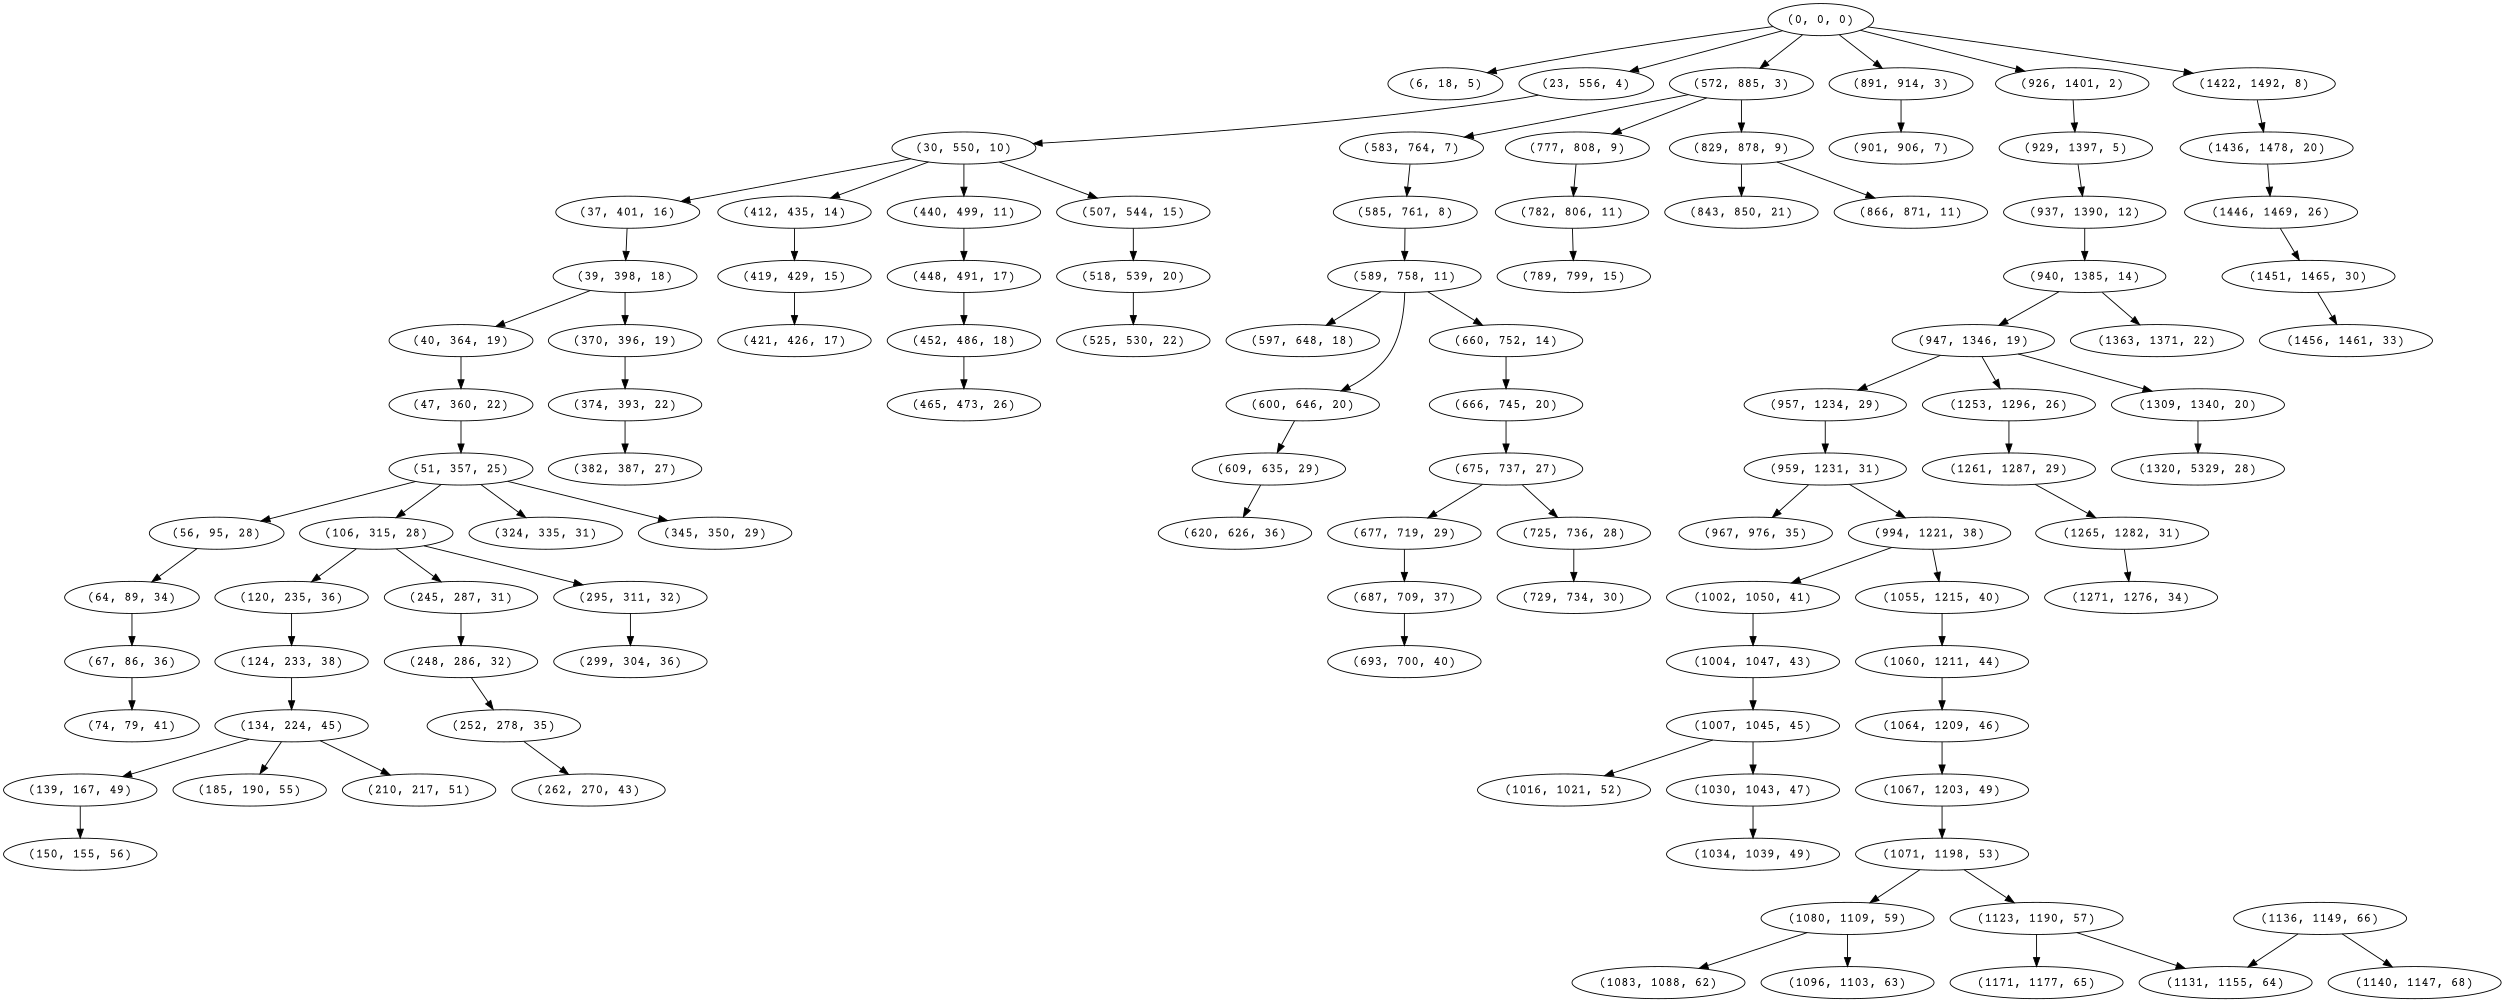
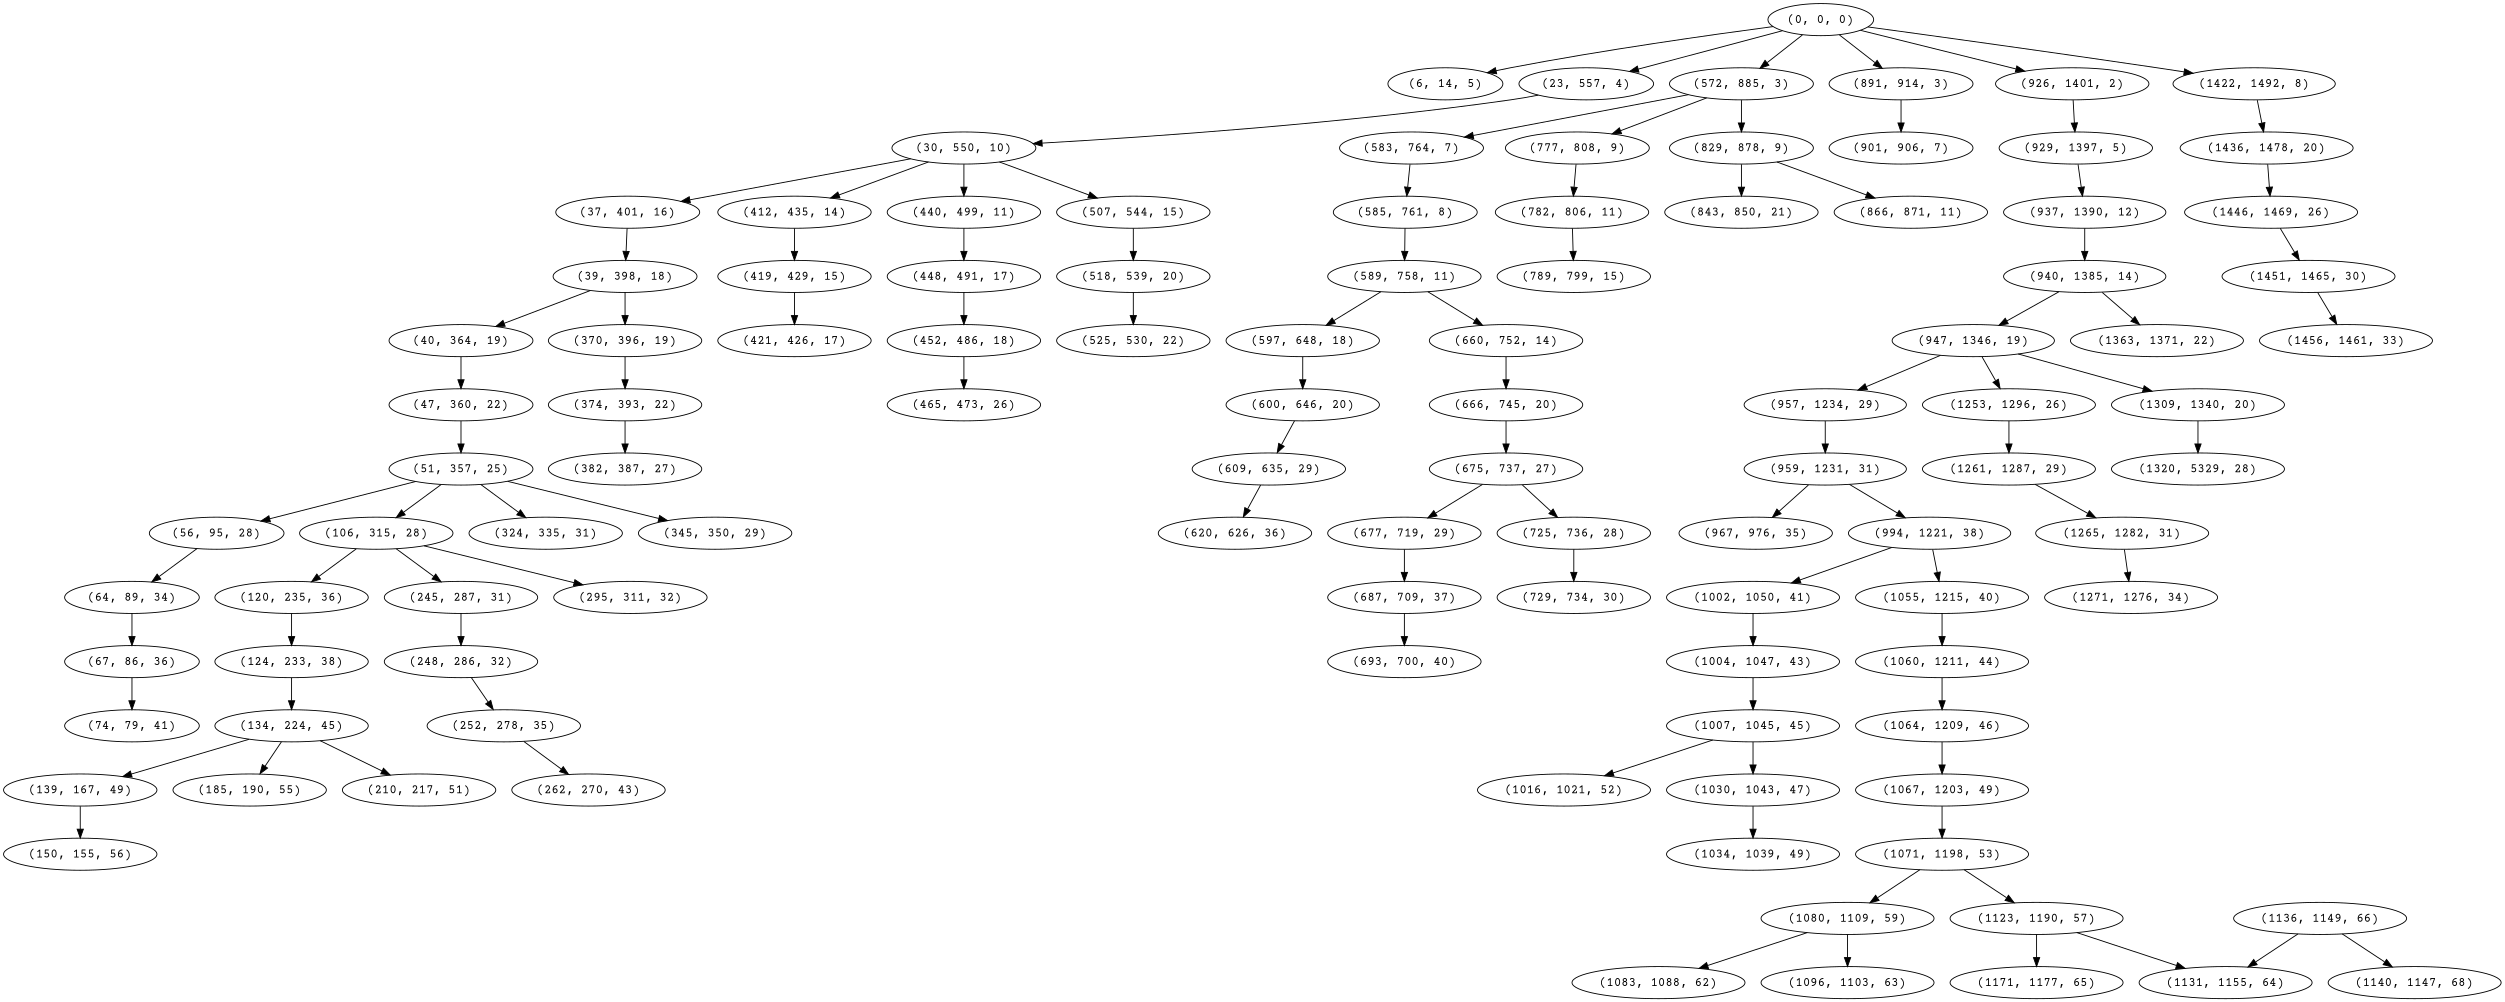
(1445, 84) -> (1445, 84)
(1586, 84) -> (1586, 84)
(1392, 349) -> (1303, 368)
(630, 662) -> none
